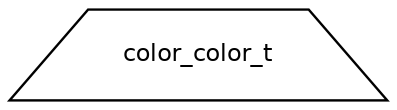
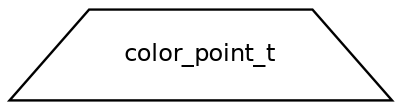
(198, 55) -> (201, 55)
